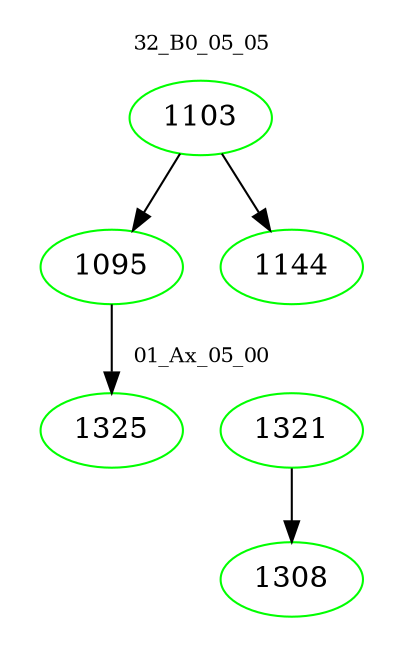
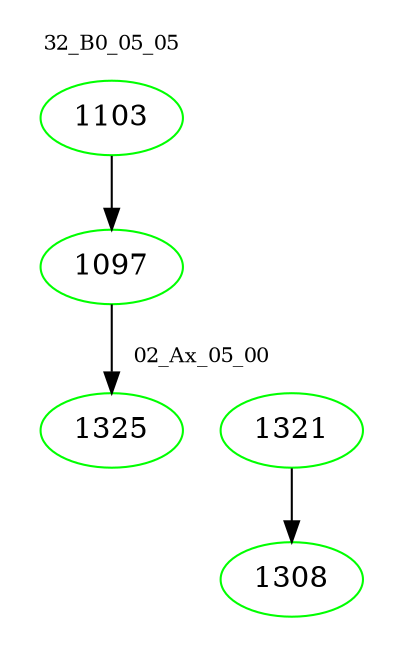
(112, 267) -> (112, 267)
(292, 267) -> none
(202, 357) -> (202, 357)
